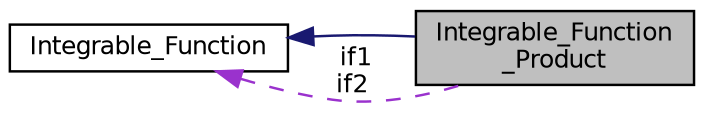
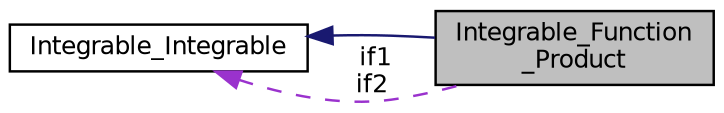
(149, 48) -> (159, 48)
